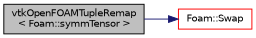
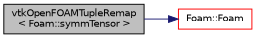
(215, 19) -> (215, 19)
